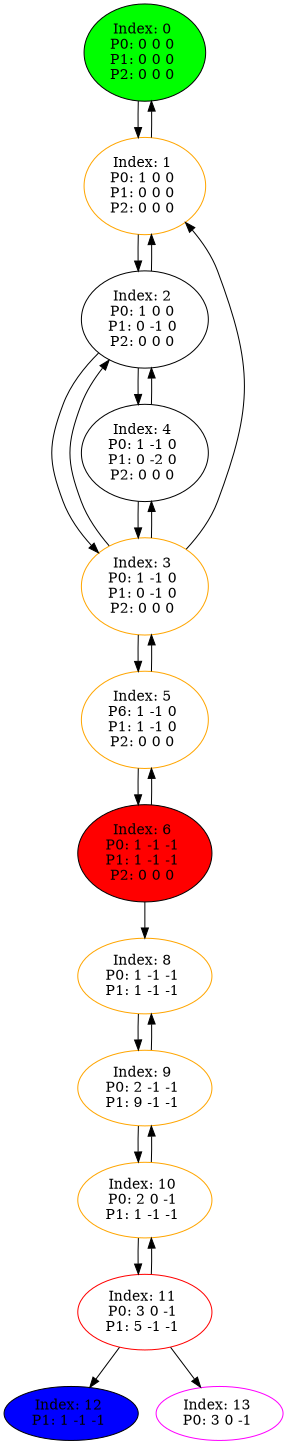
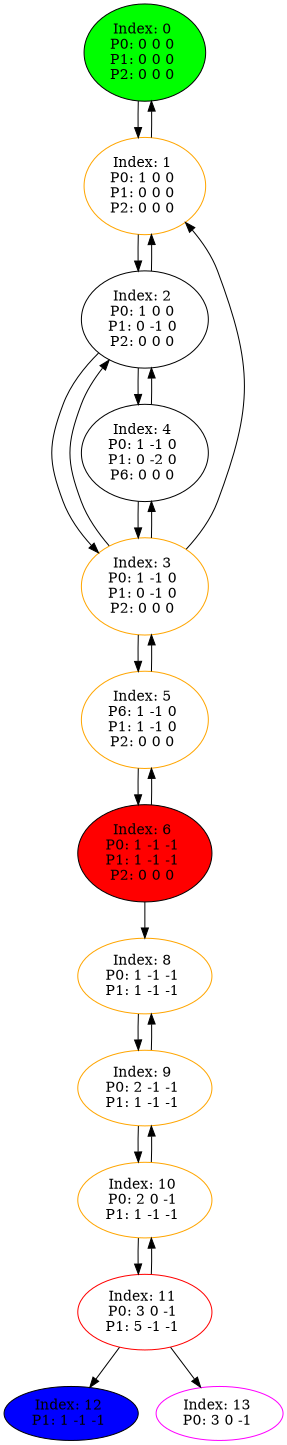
(145, 453) -> (145, 453)
(145, 1088) -> (145, 1088)
